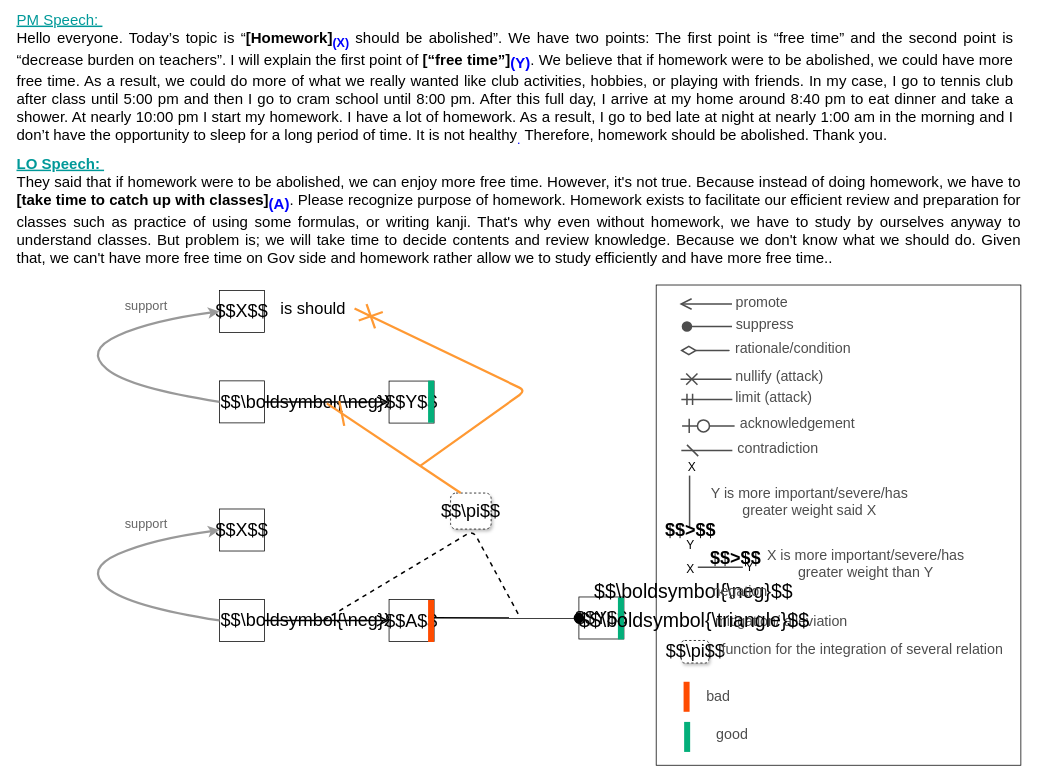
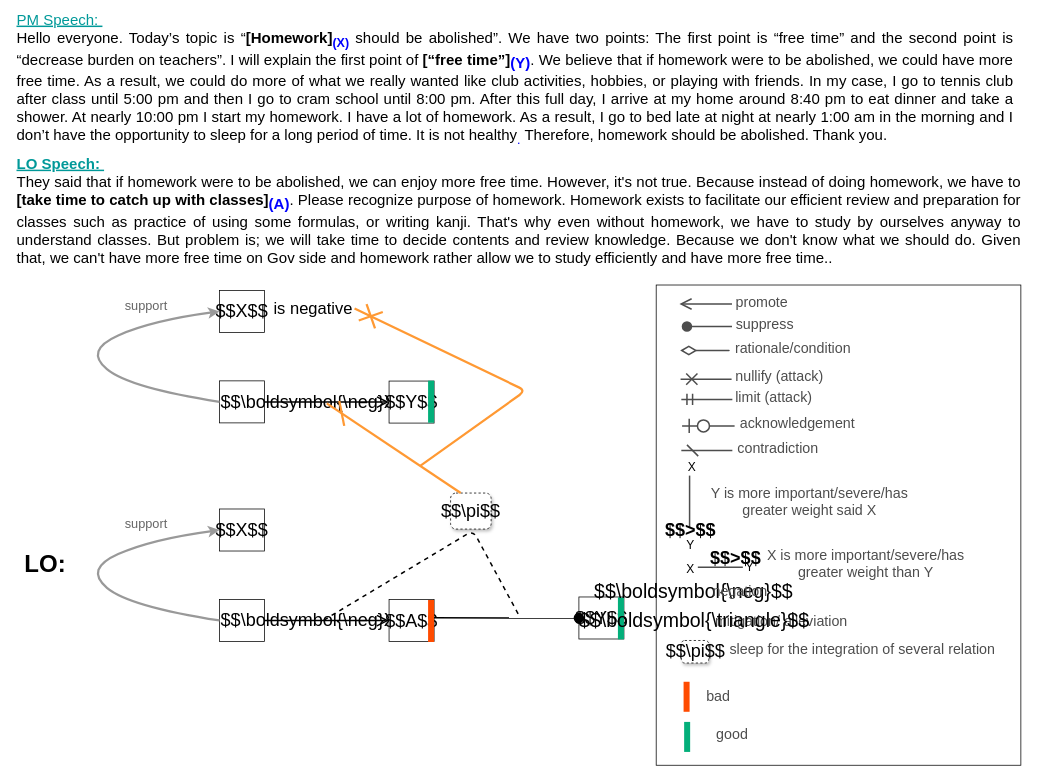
(313, 309) -> (313, 309)
none -> (45, 563)
(862, 650) -> (862, 650)
